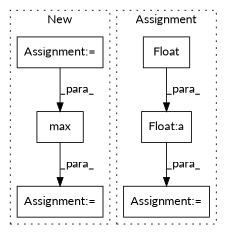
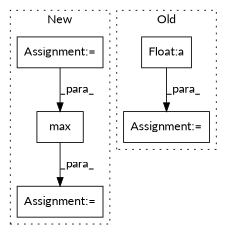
(167, 20) -> (167, 20)
(167, 52) -> none
